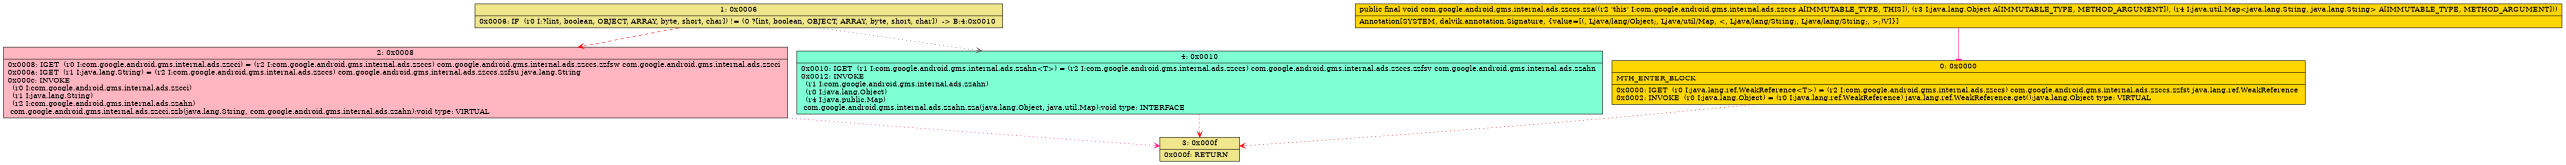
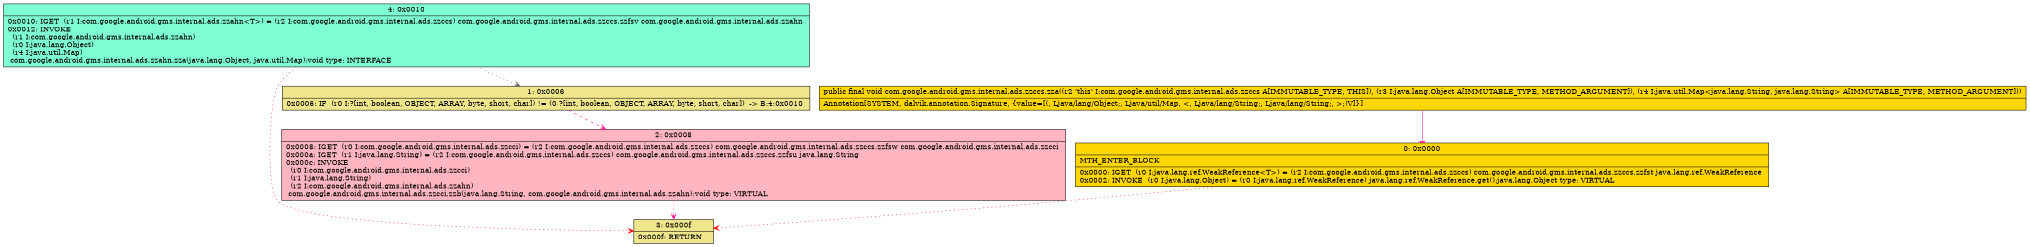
(631, 37) -> (585, 119)
(898, 39) -> (496, 75)
(843, 100) -> (45, 53)
